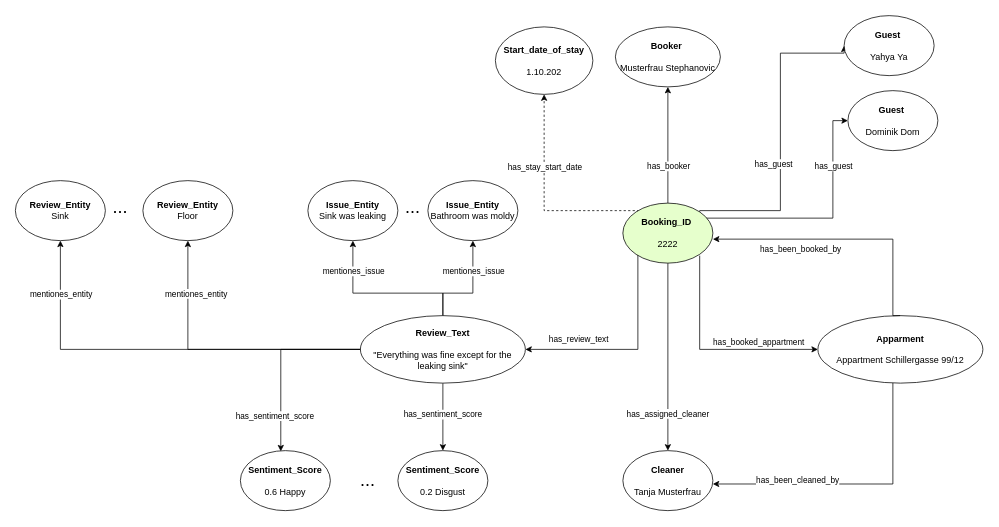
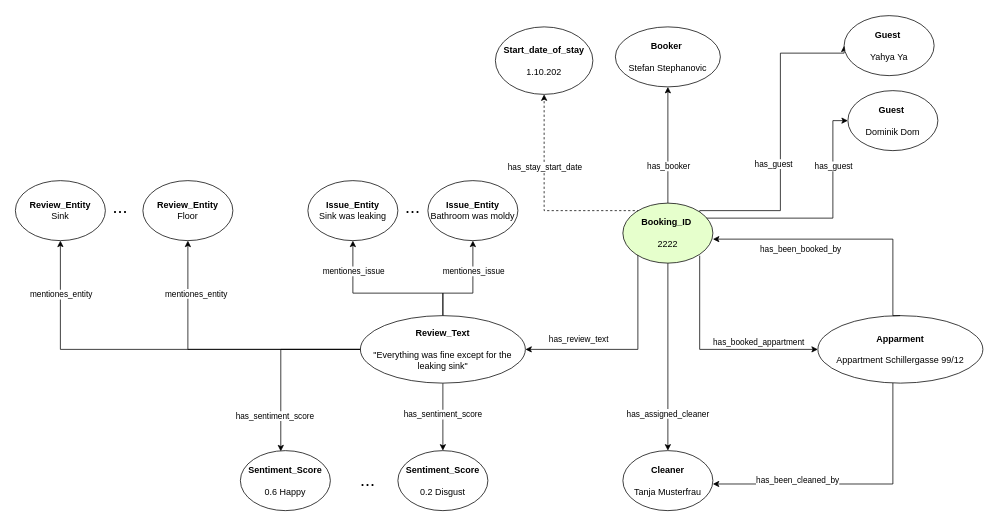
(668, 57) -> (668, 57)
